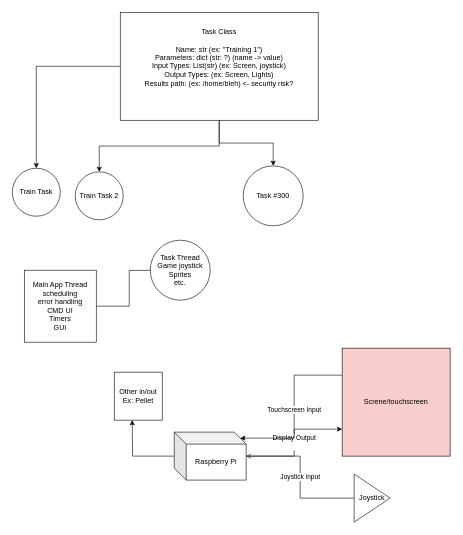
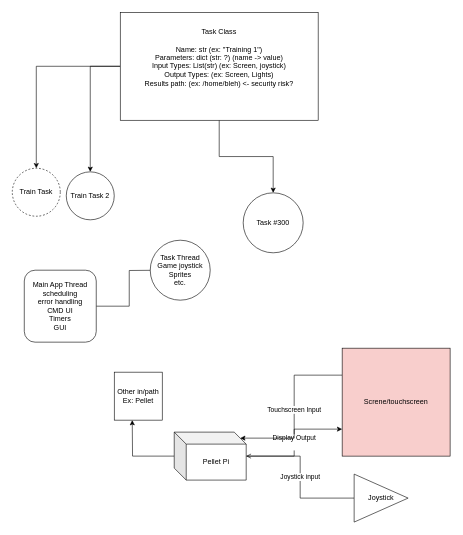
(36, 192) -> (36, 192)
(99, 196) -> (90, 196)
(273, 196) -> (273, 223)
(60, 306) -> (60, 306)
(138, 396) -> (138, 396)
(216, 462) -> (216, 462)
(372, 498) -> (381, 498)
